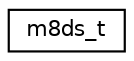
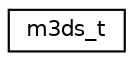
(67, 31) -> (67, 31)
